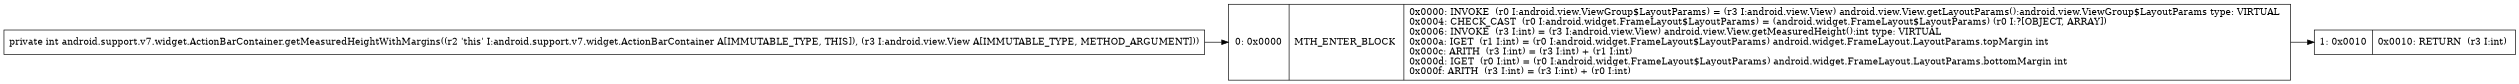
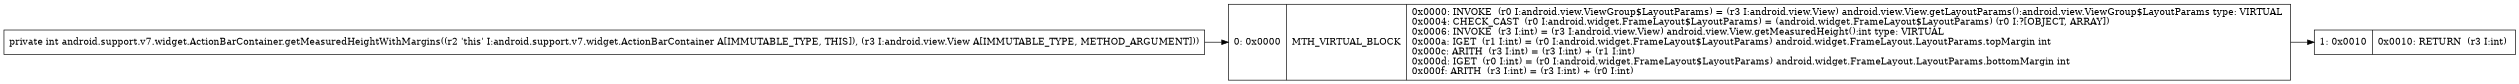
(1345, 42) -> (1346, 42)
